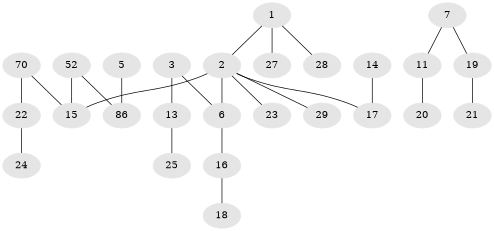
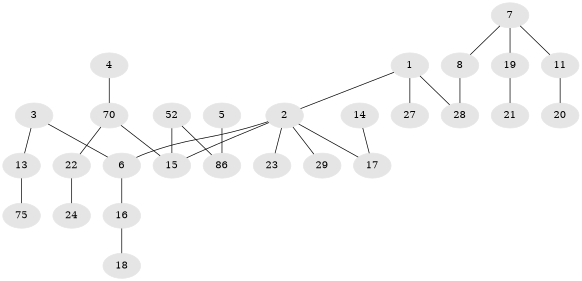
none -> (109, 65)
none -> (460, 65)
(172, 166) -> (22, 216)
